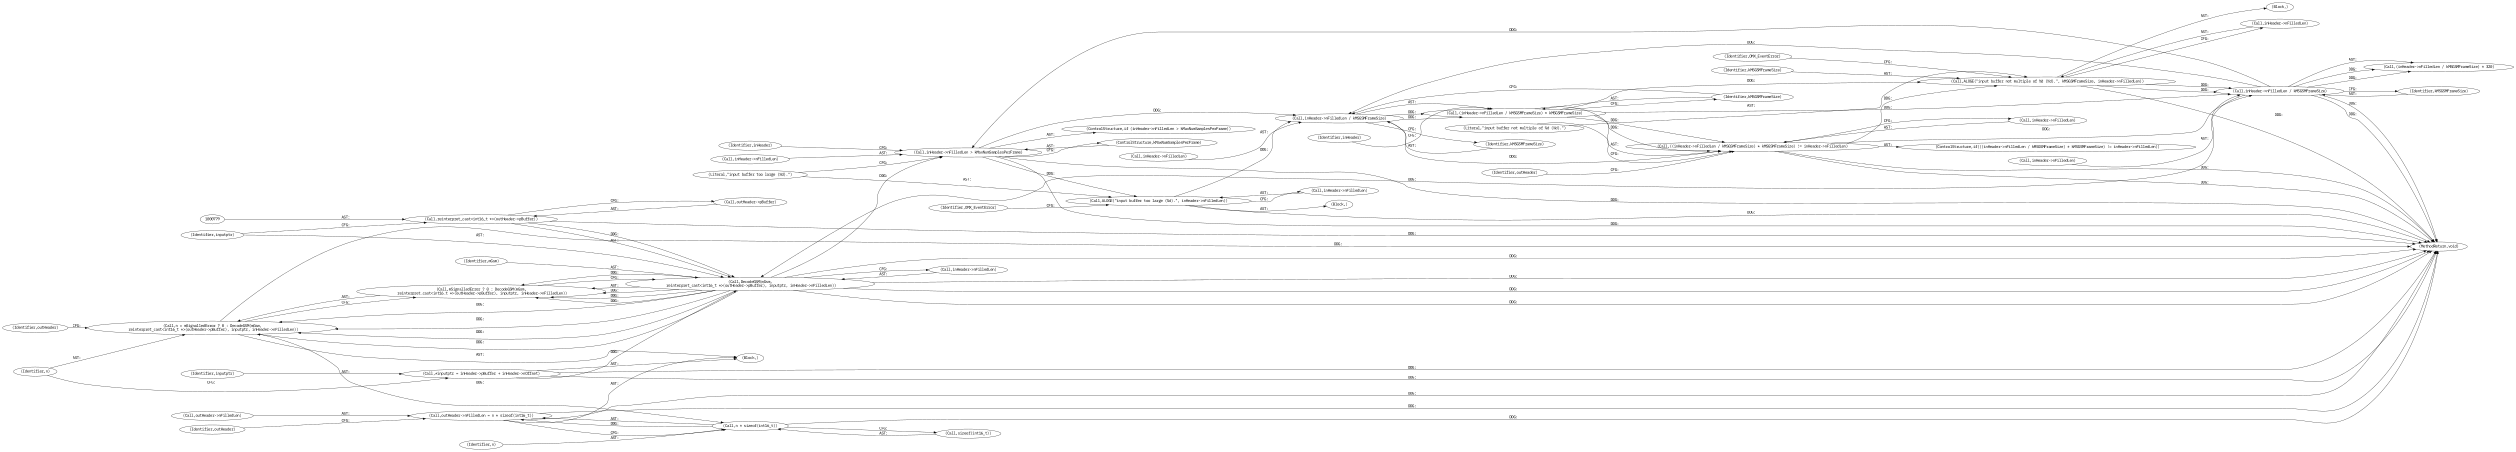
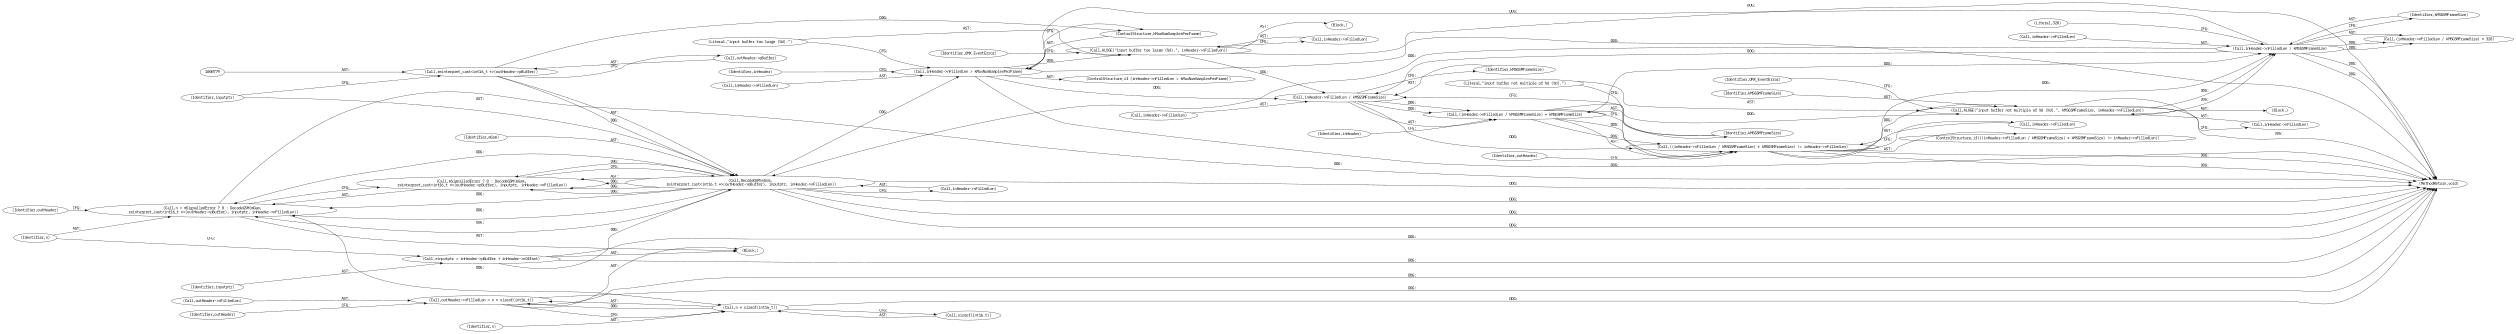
none -> (2047, 23)
(1481, 236) -> (805, 21)
